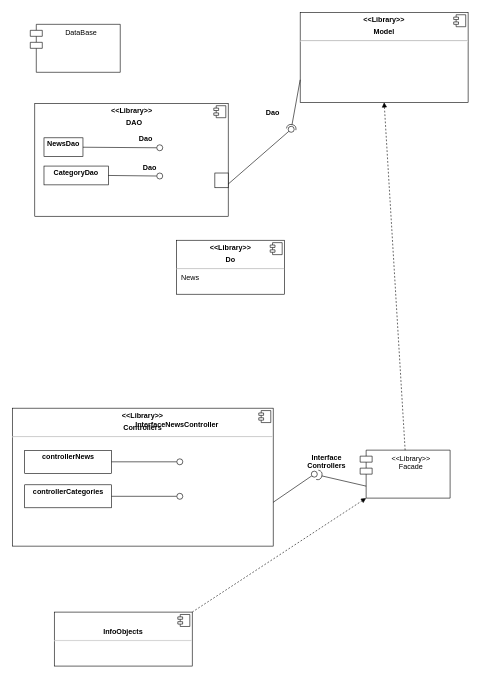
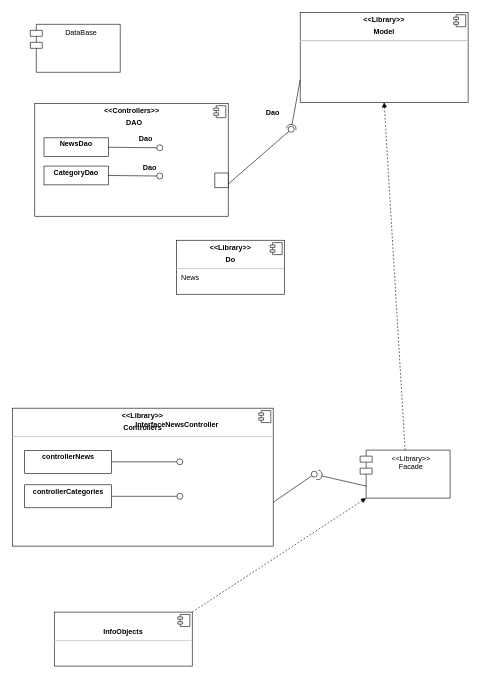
(56, 104) -> (63, 104)
(64, 147) -> (76, 147)
(327, 461) -> none
